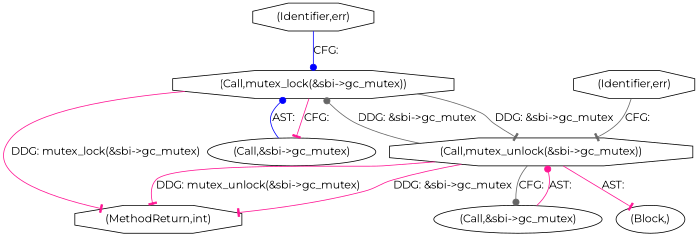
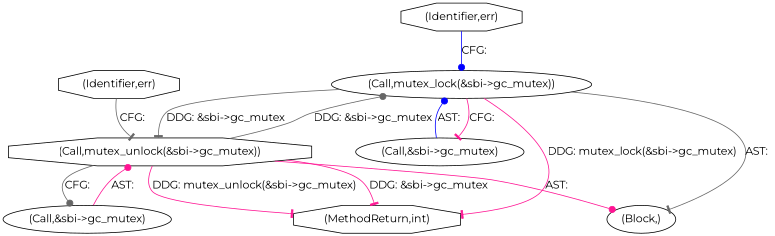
(313, 84) -> (462, 84)
none -> (713, 121)
(596, 186) -> (444, 175)
